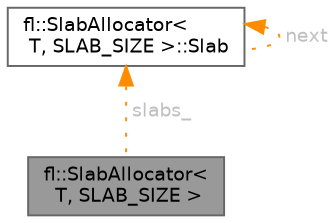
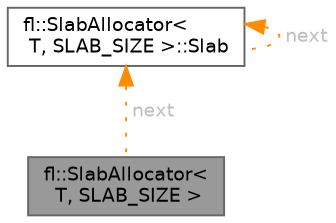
(159, 112) -> (150, 112)
